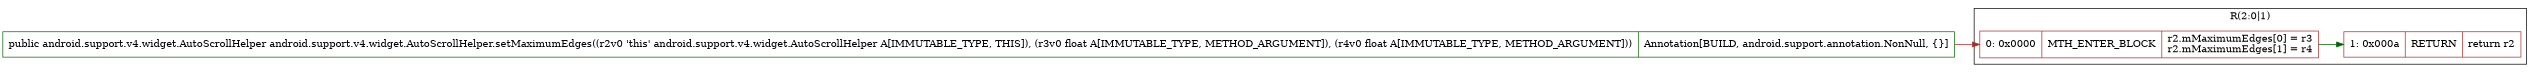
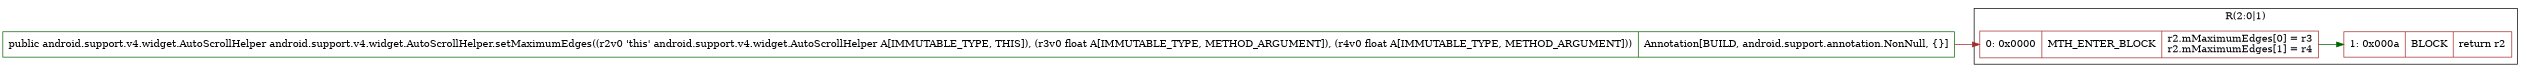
(2434, 44) -> (2429, 44)
